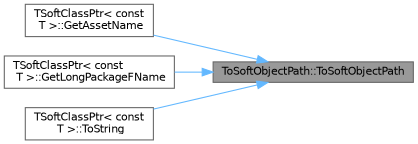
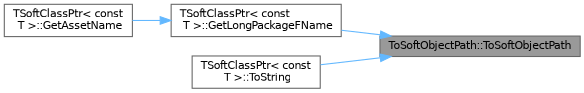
(205, 47) -> (146, 20)
